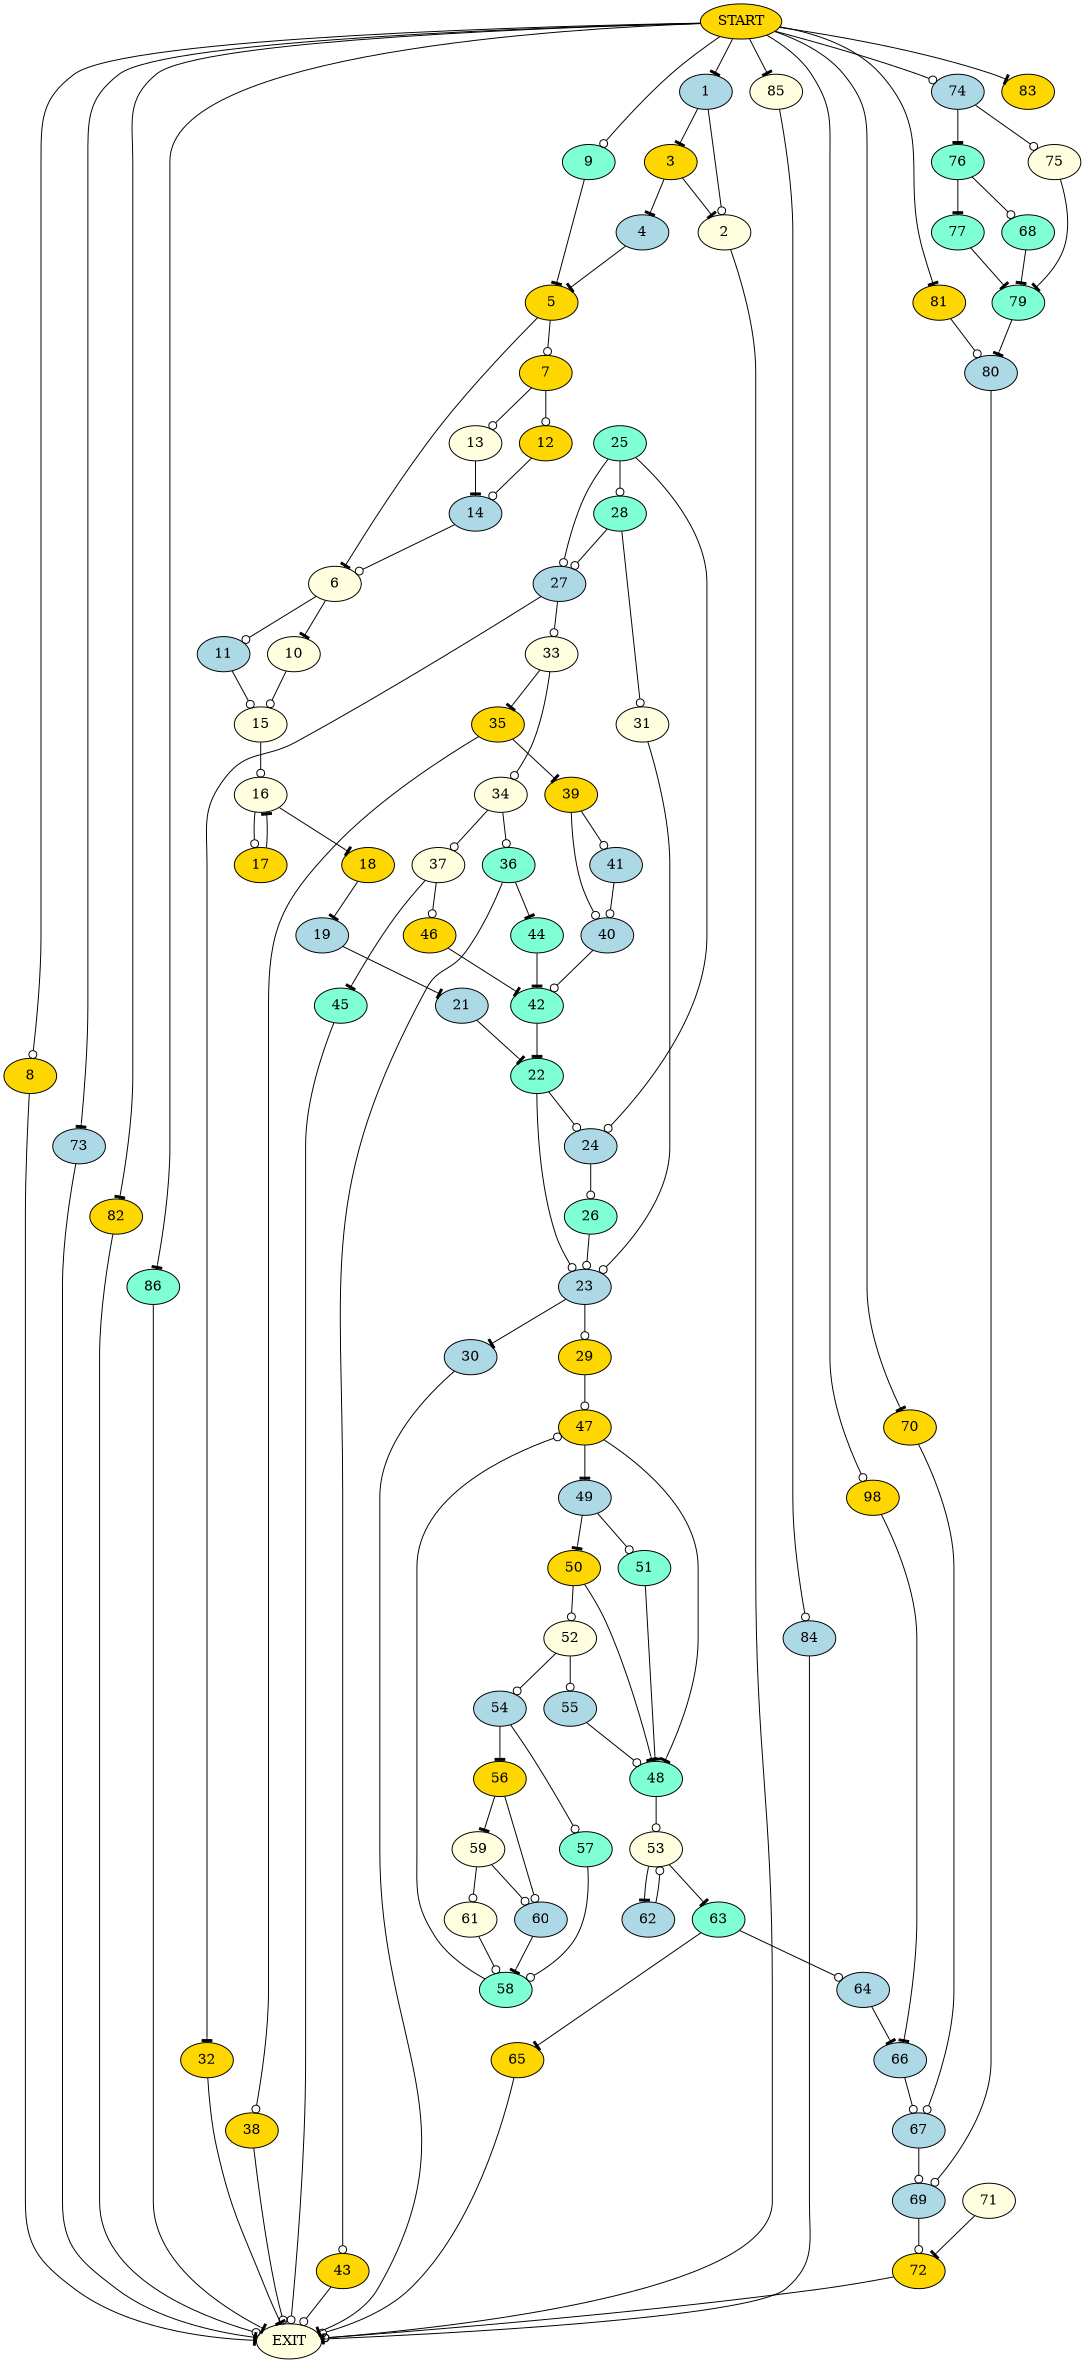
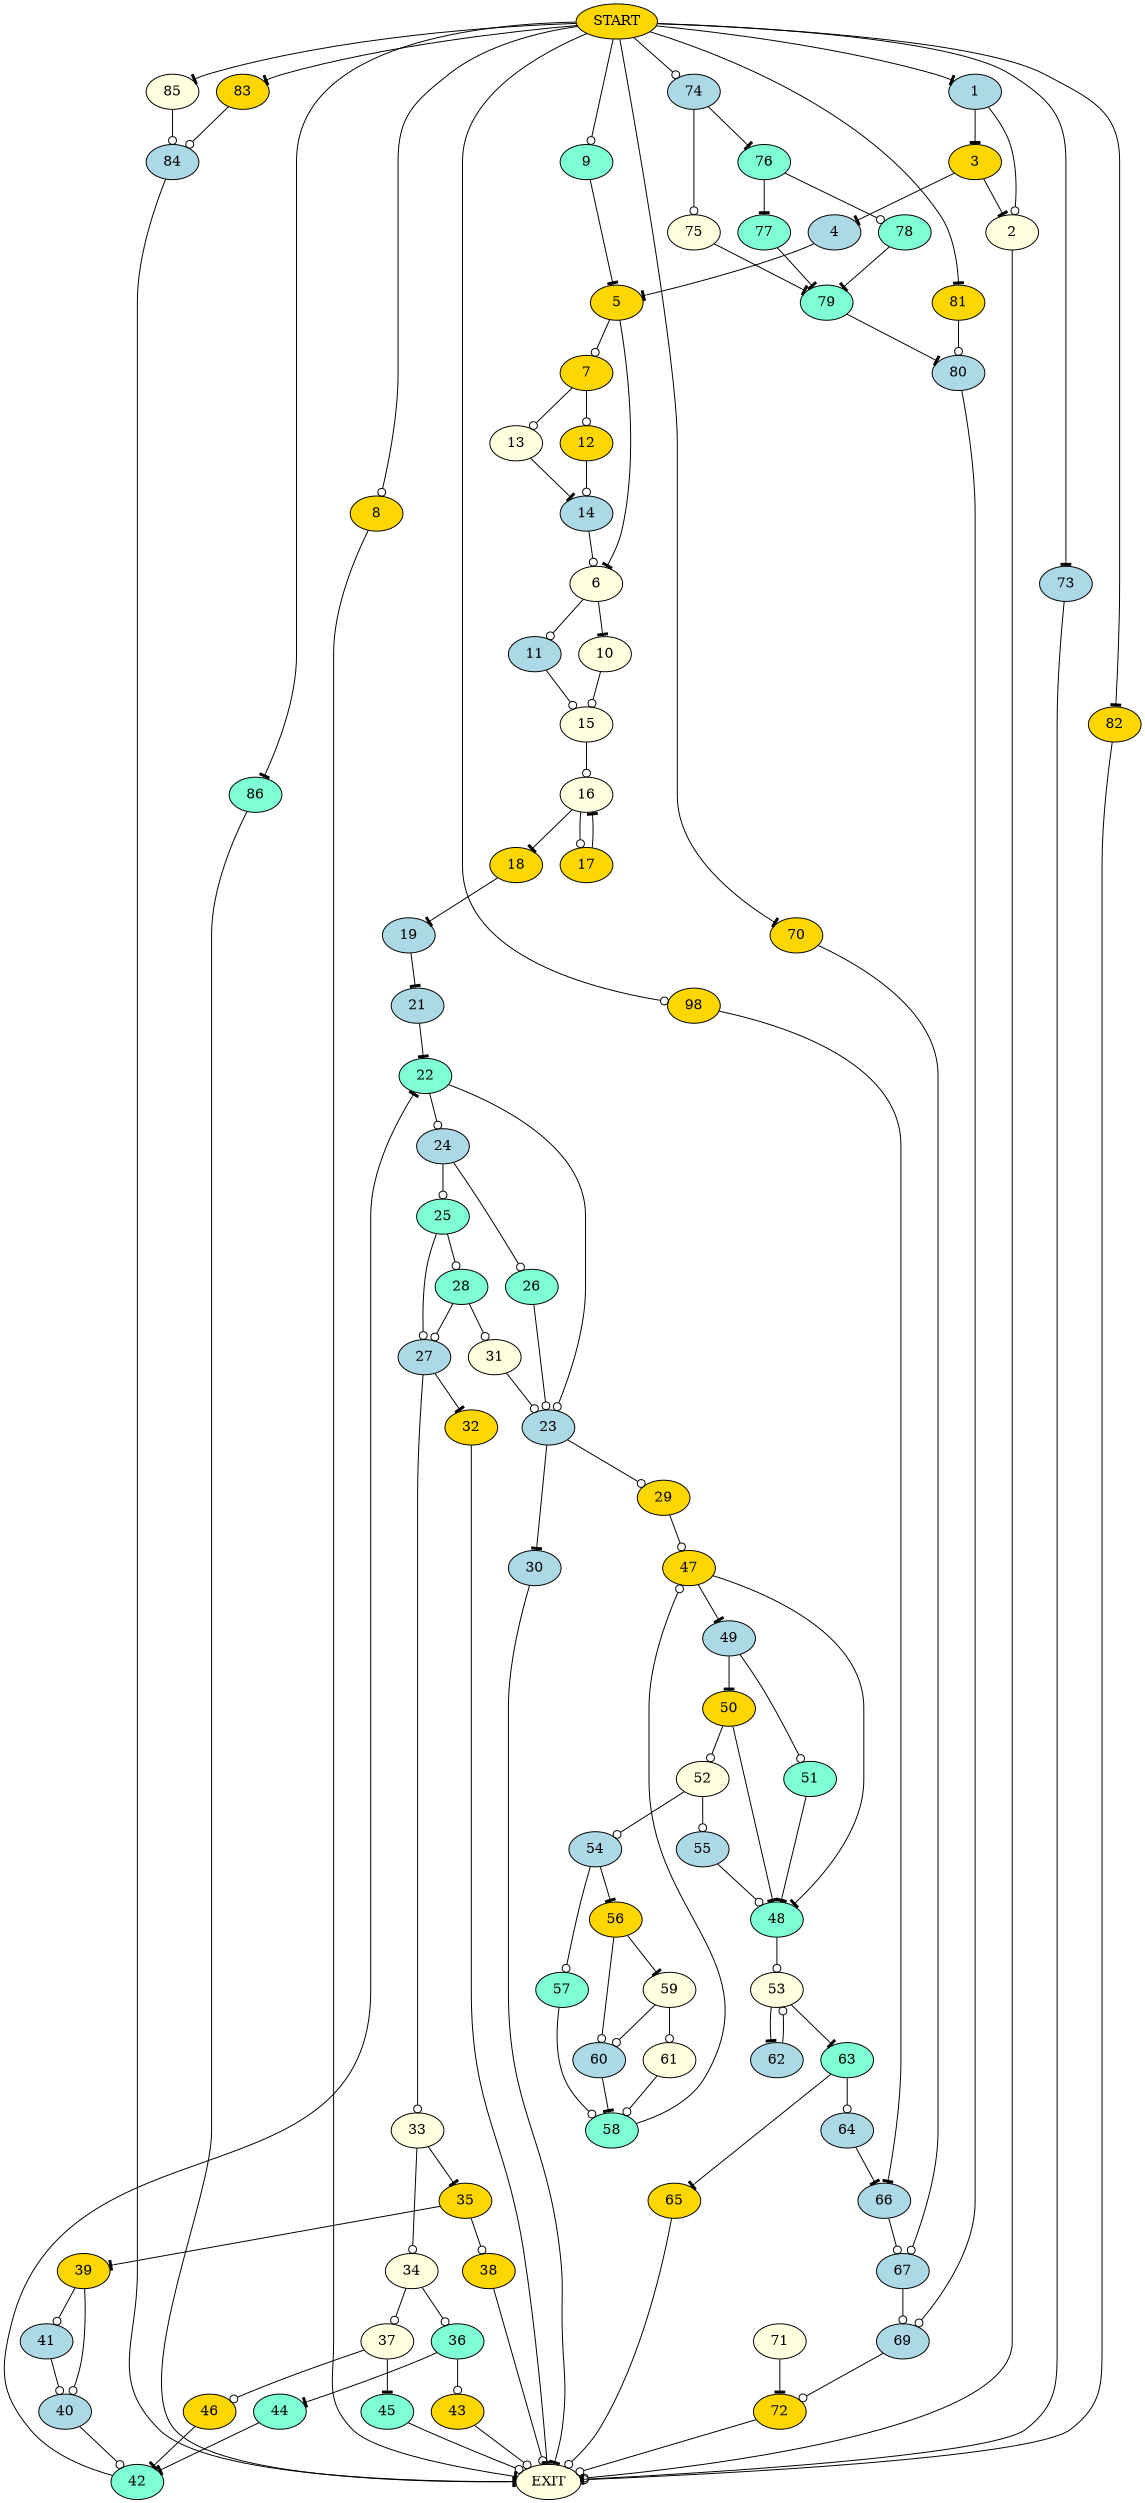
none -> (211, 124)
(1028, 232) -> (905, 232)
(707, 794) -> (443, 1178)
